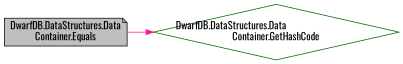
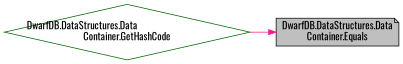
(137, 32) -> (259, 32)
